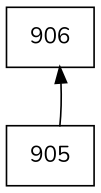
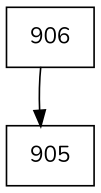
(61, 105) -> (39, 88)
